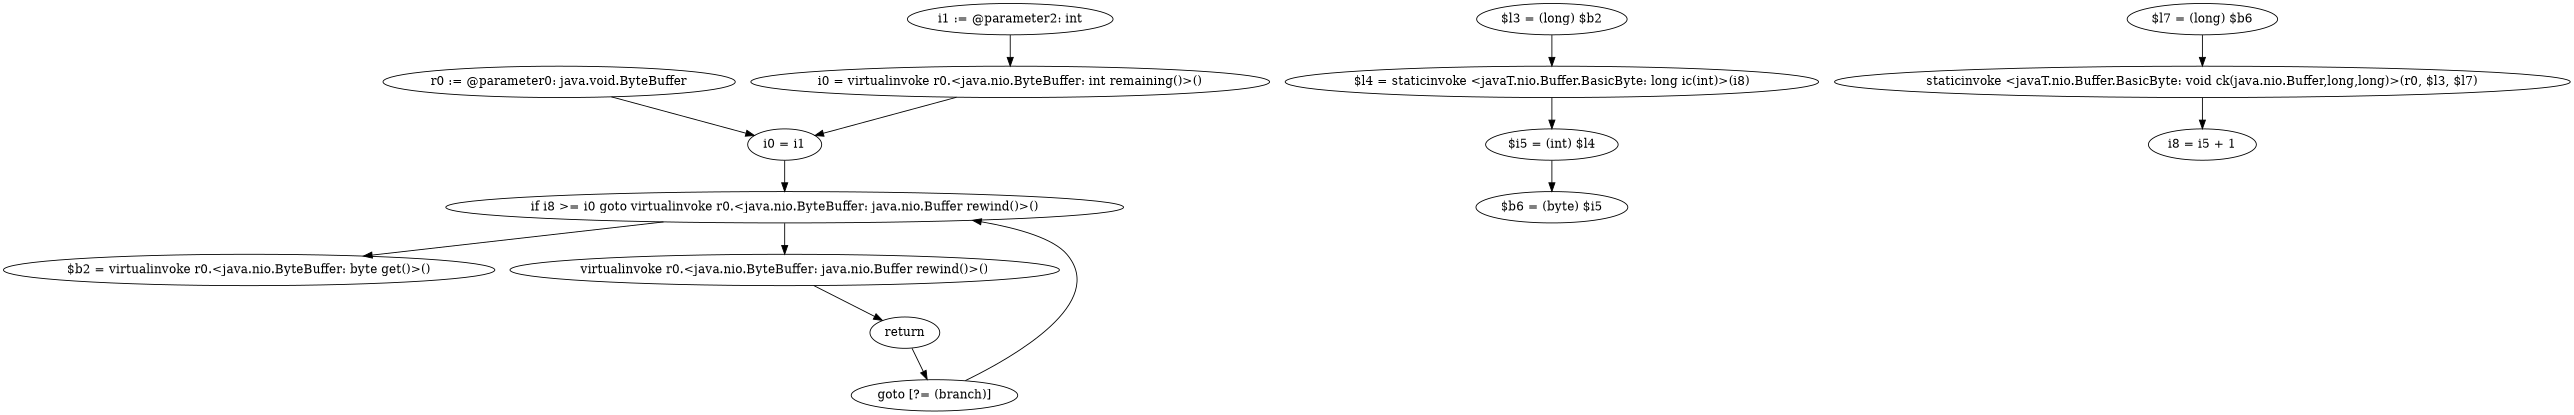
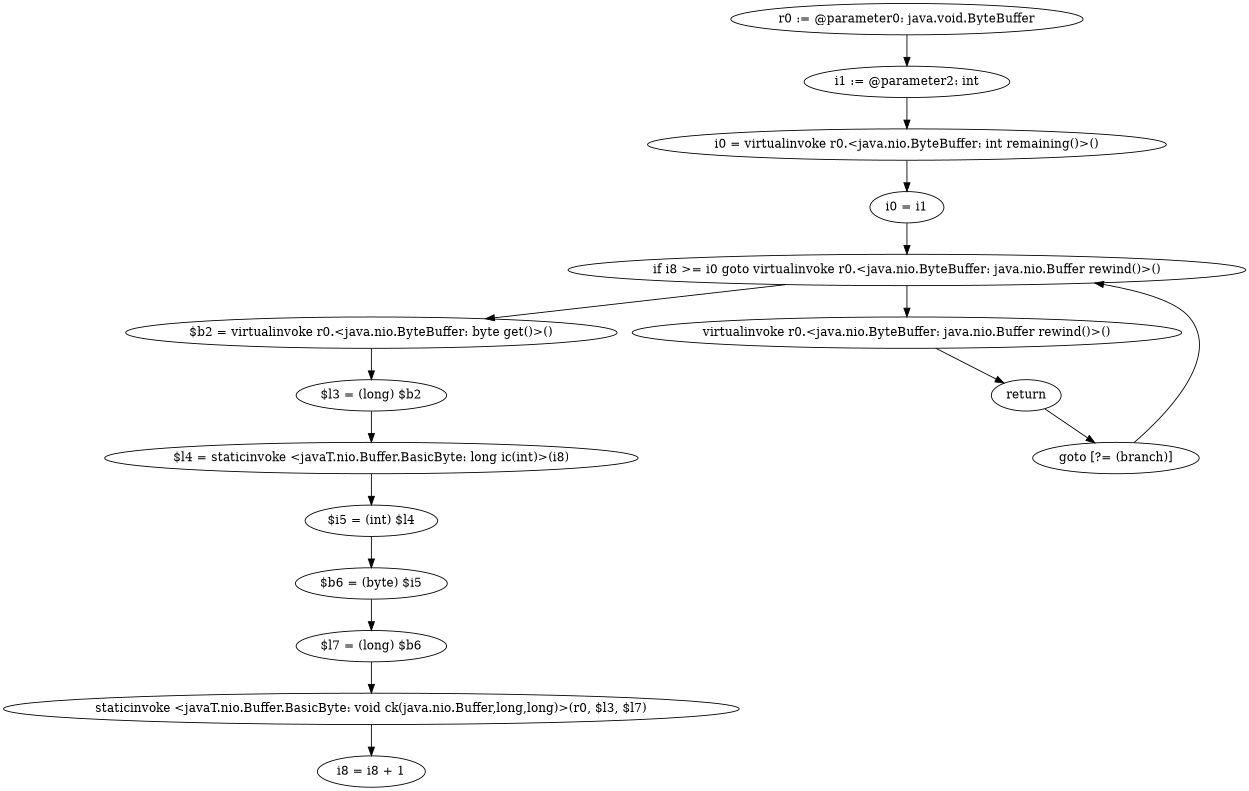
(679, 115) -> (907, 46)
(2202, 145) -> (371, 772)
none -> (371, 360)
none -> (371, 611)
